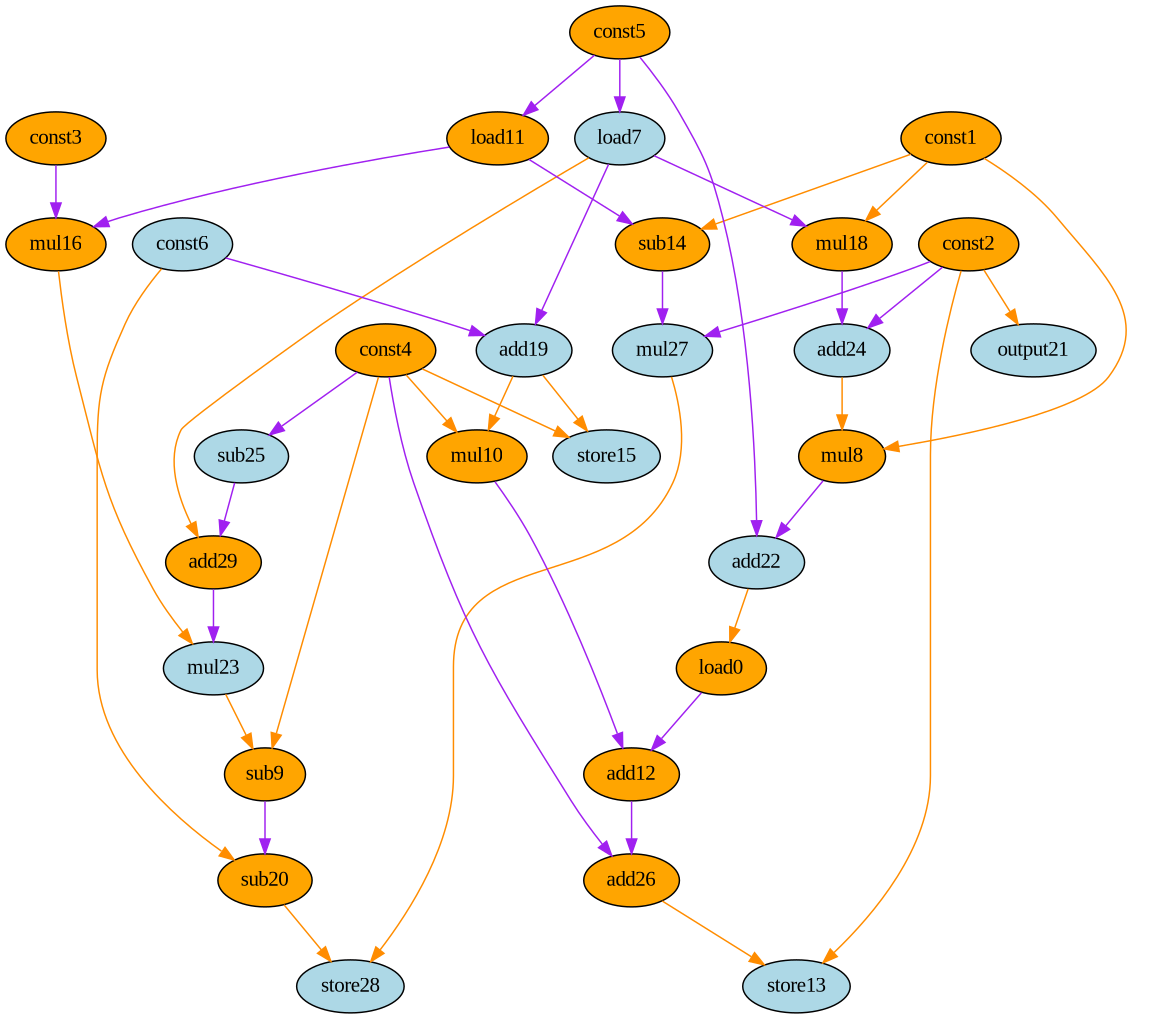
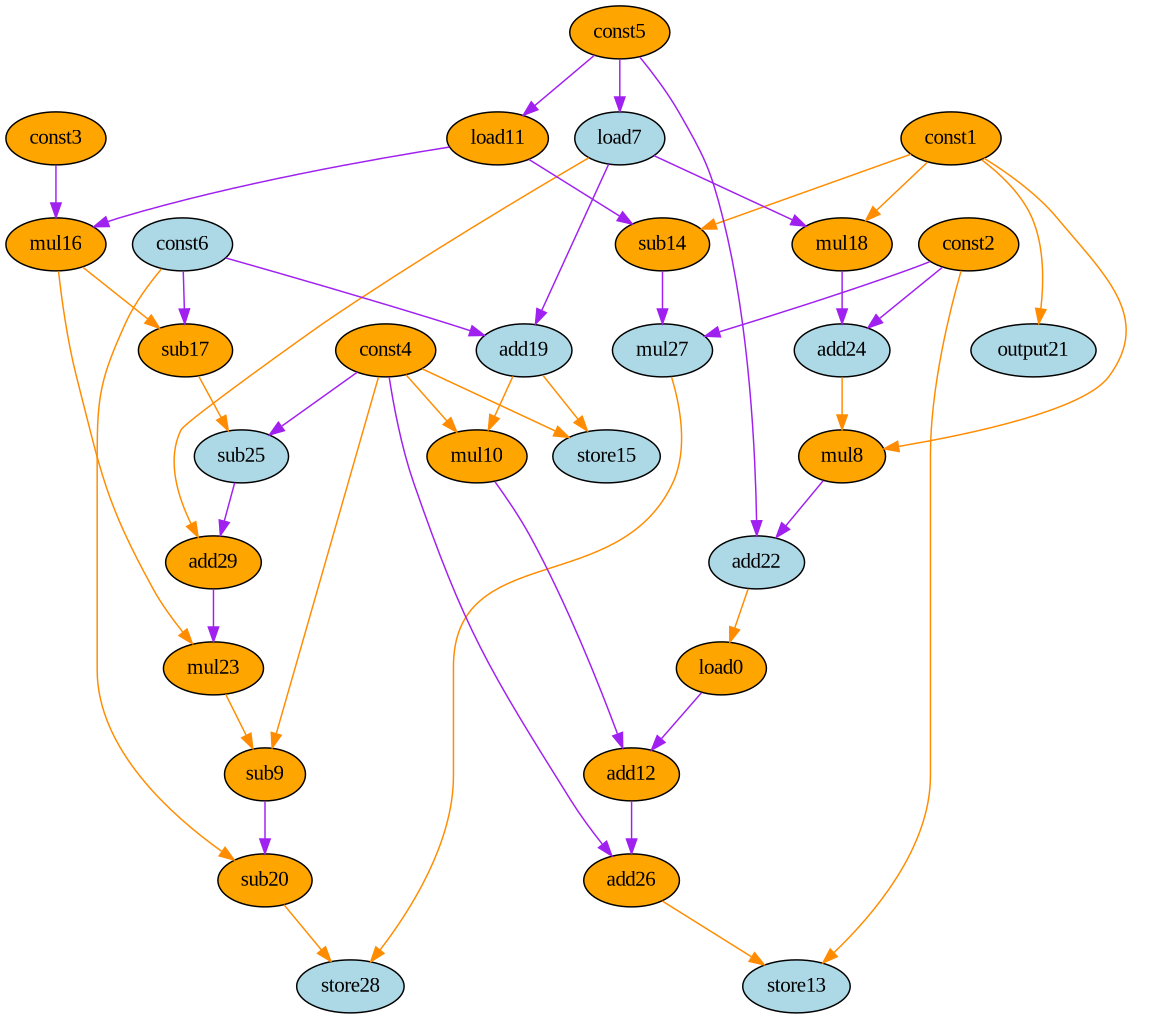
(997, 291) -> (1035, 225)
none -> (186, 350)
(213, 668) -> (213, 668)
